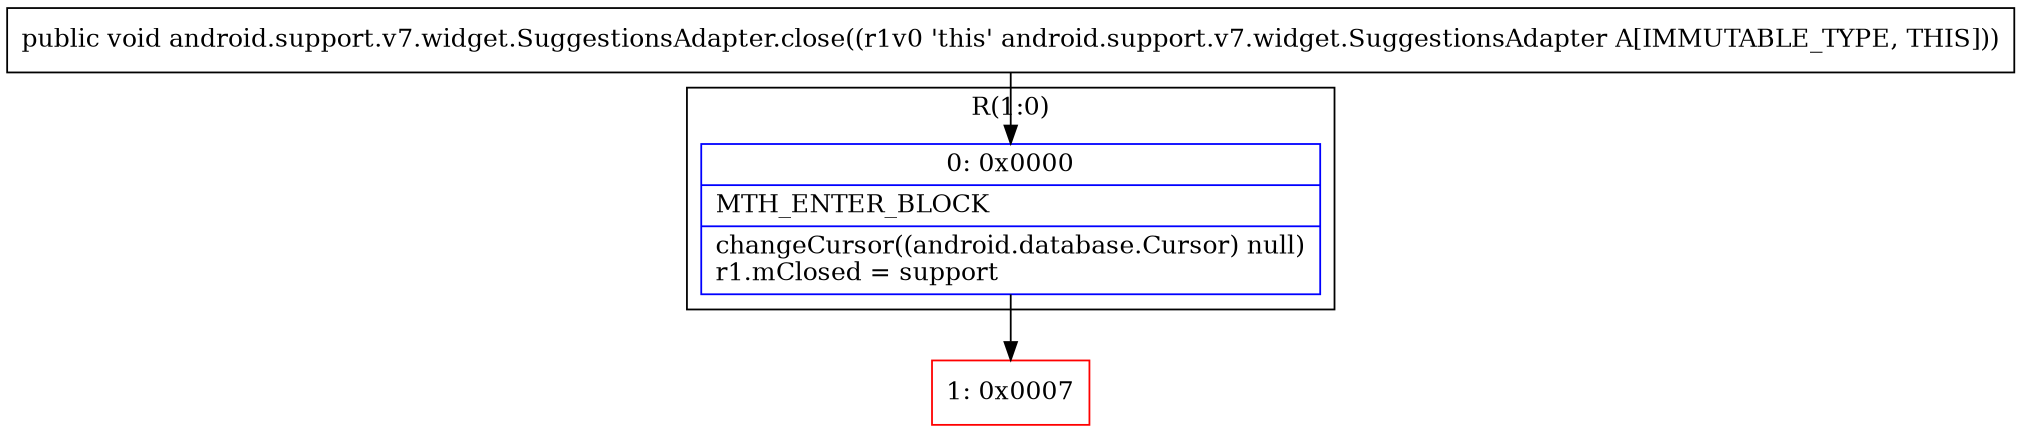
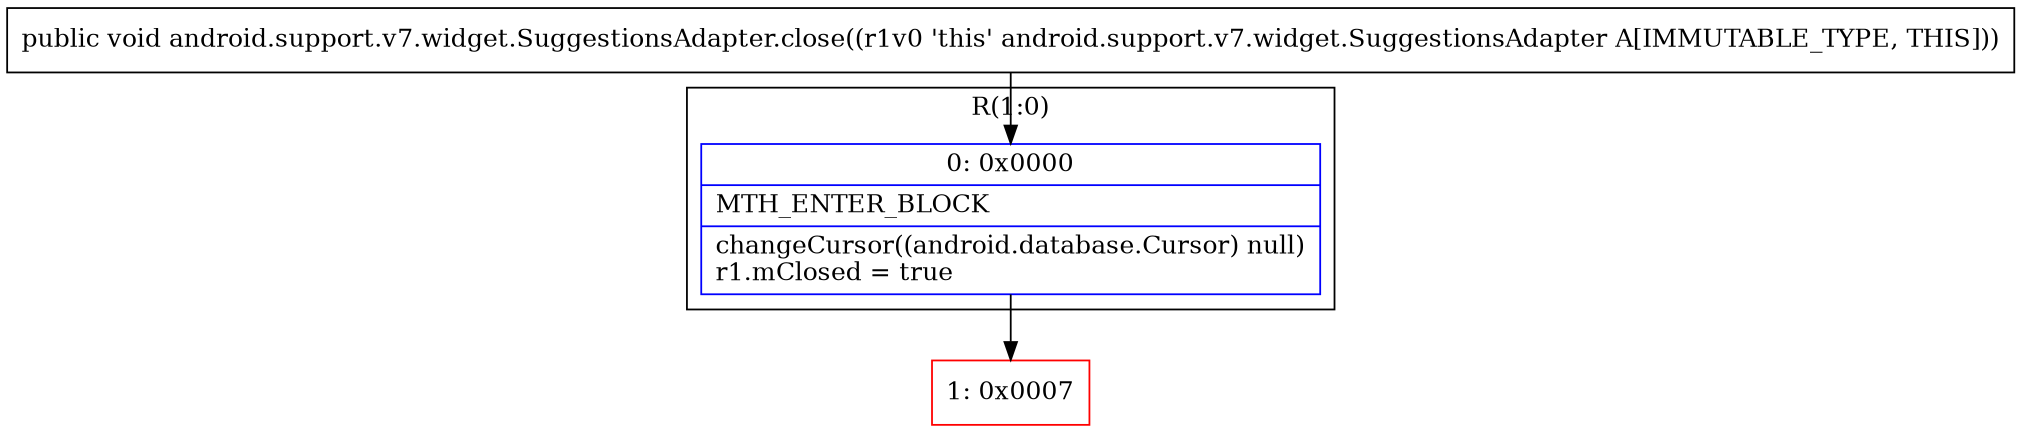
(858, 273) -> (835, 273)
